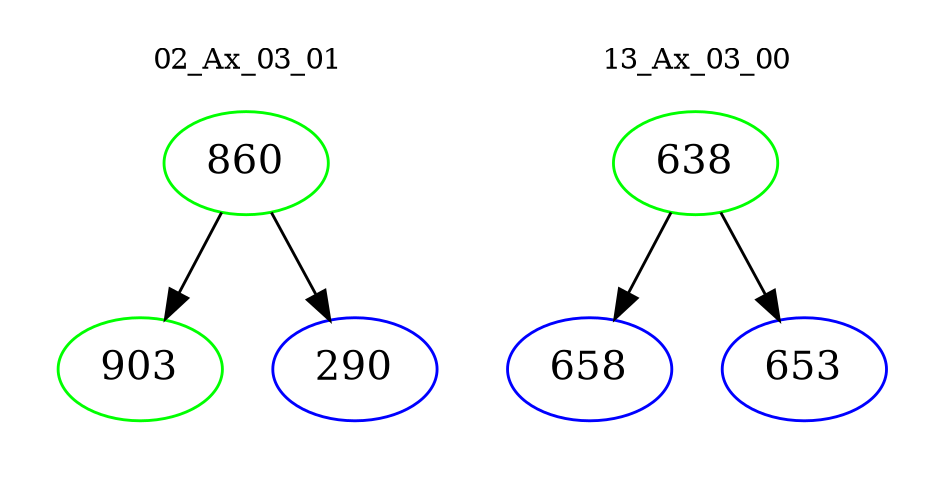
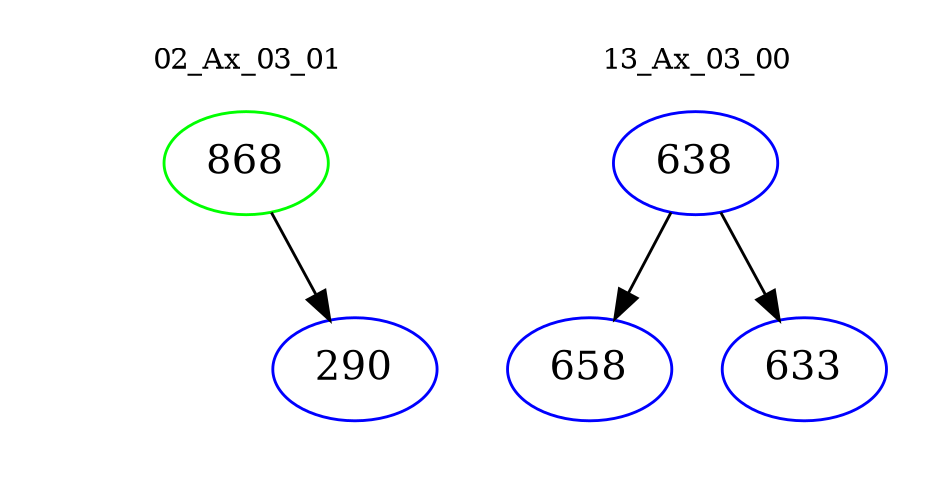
(246, 163) -> (246, 163)
(696, 163) -> (696, 163)
(140, 369) -> none
(804, 369) -> (804, 369)
